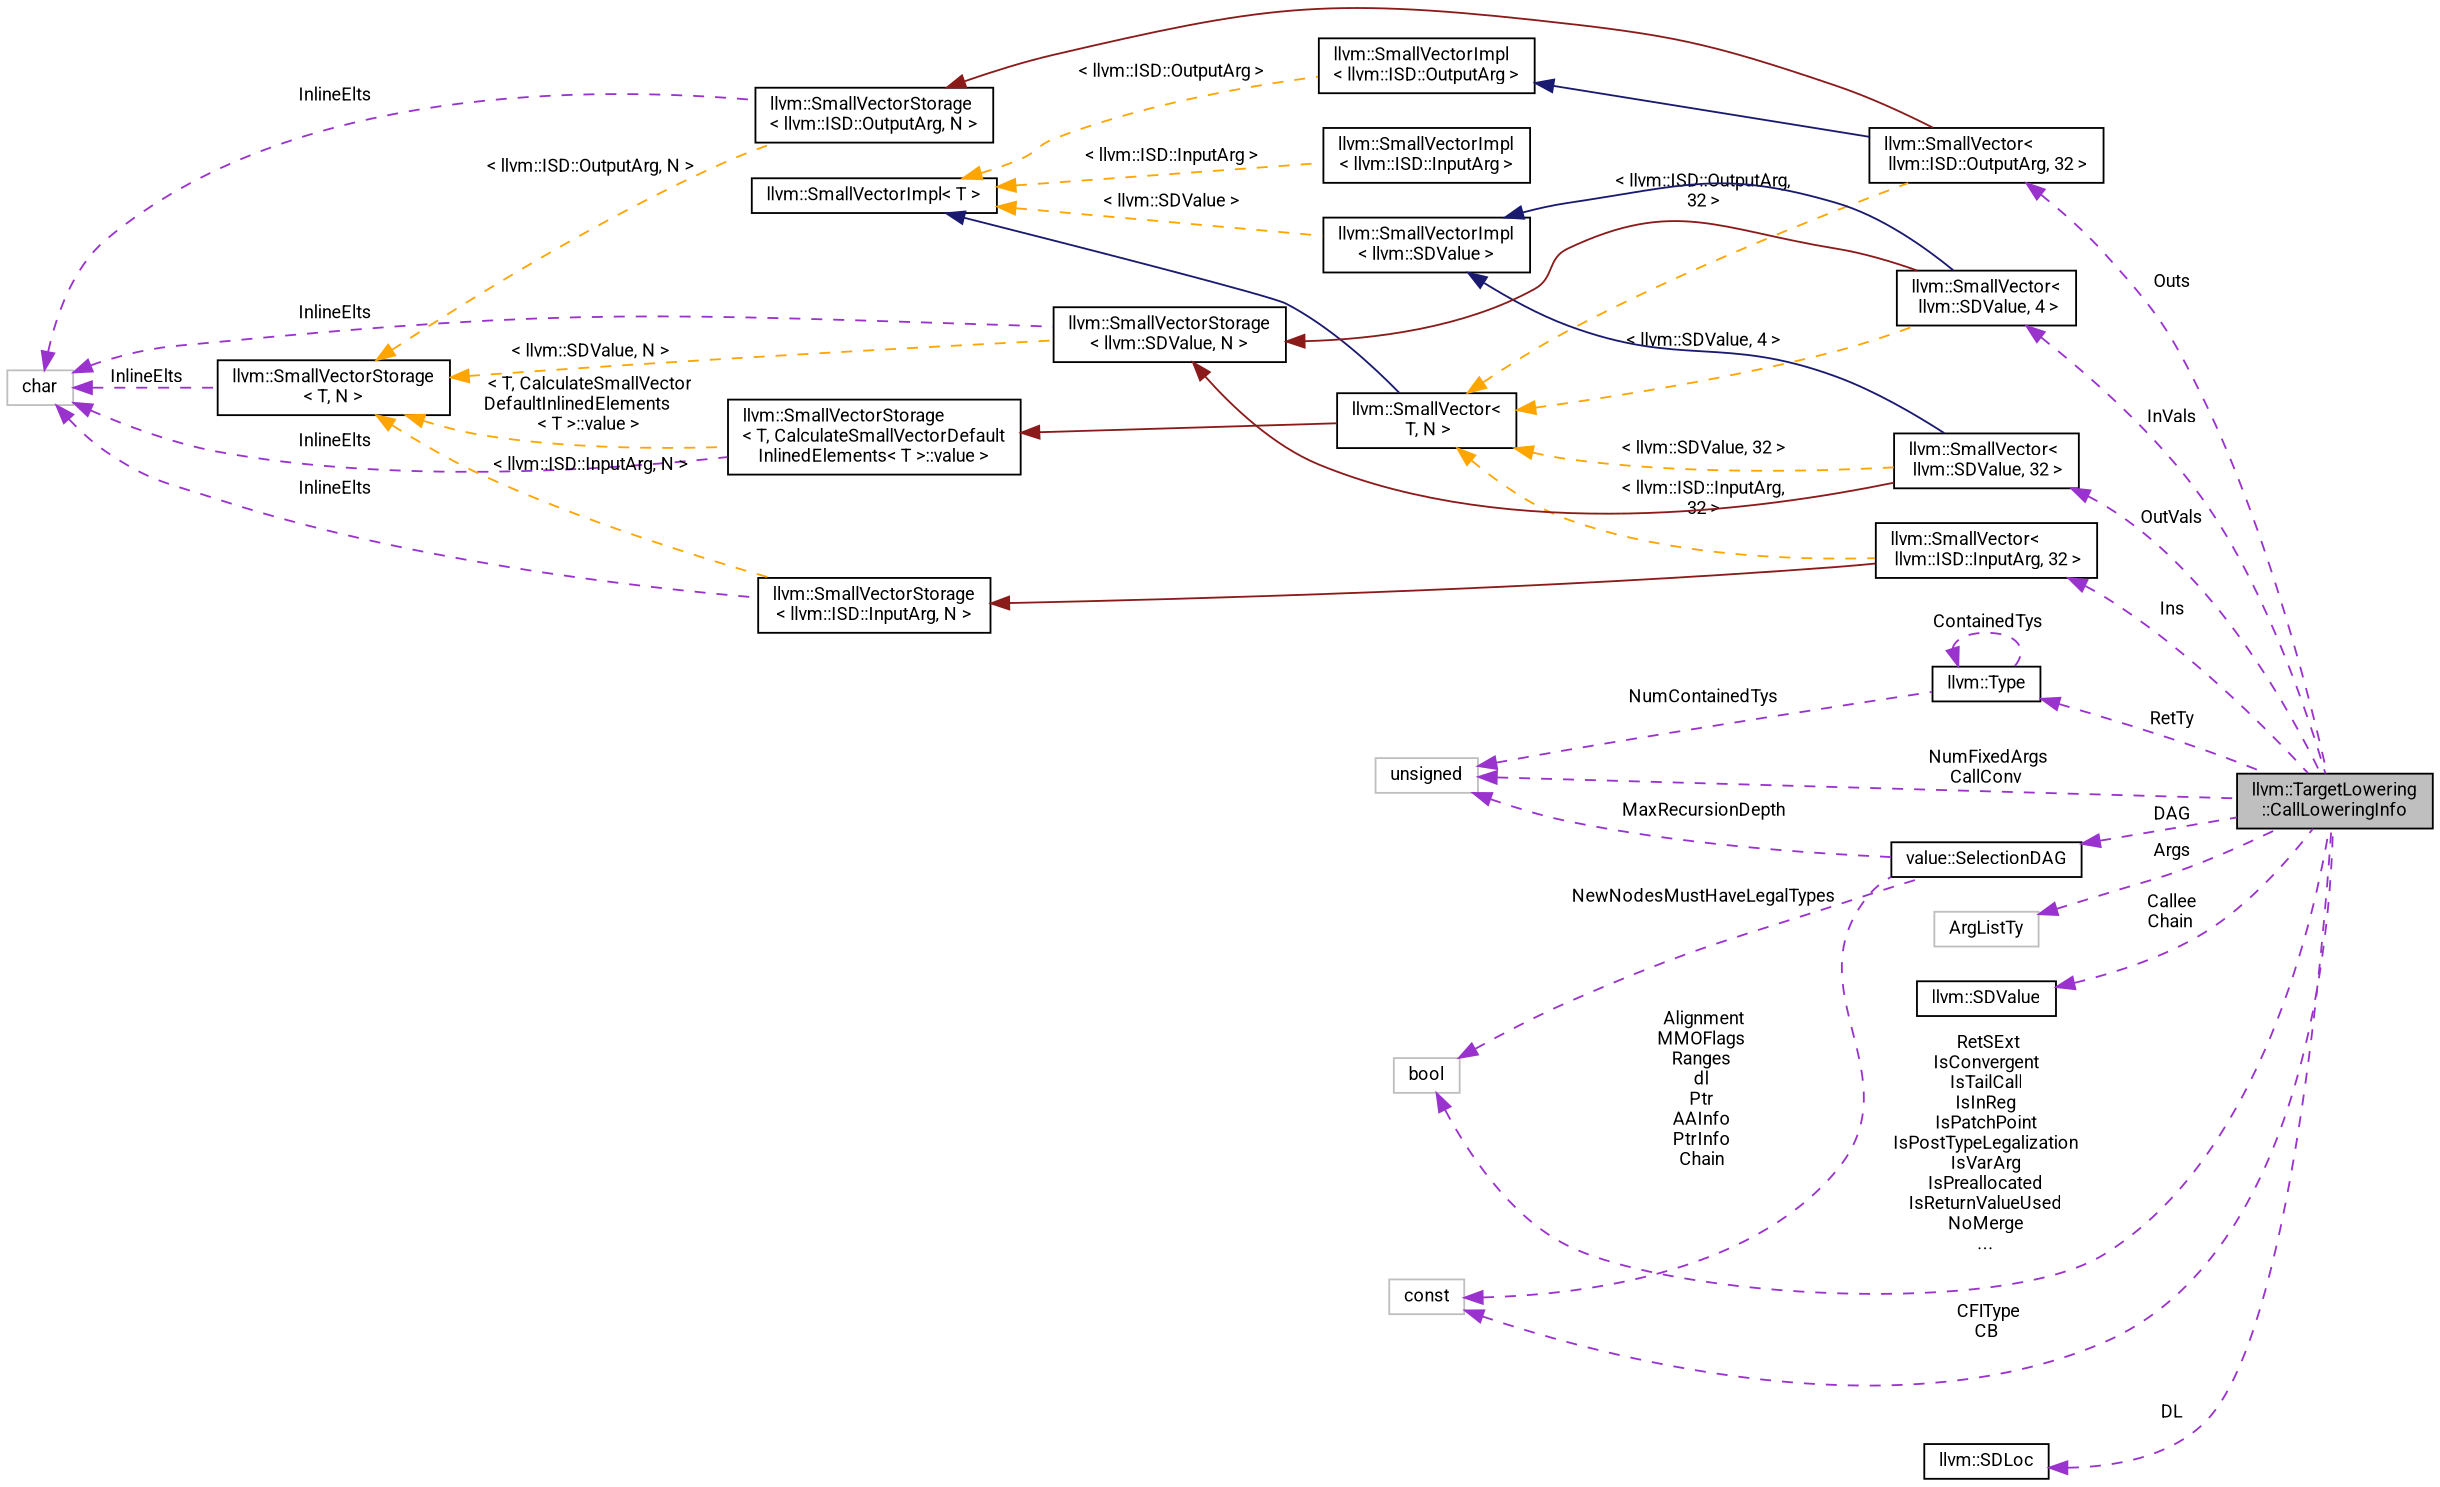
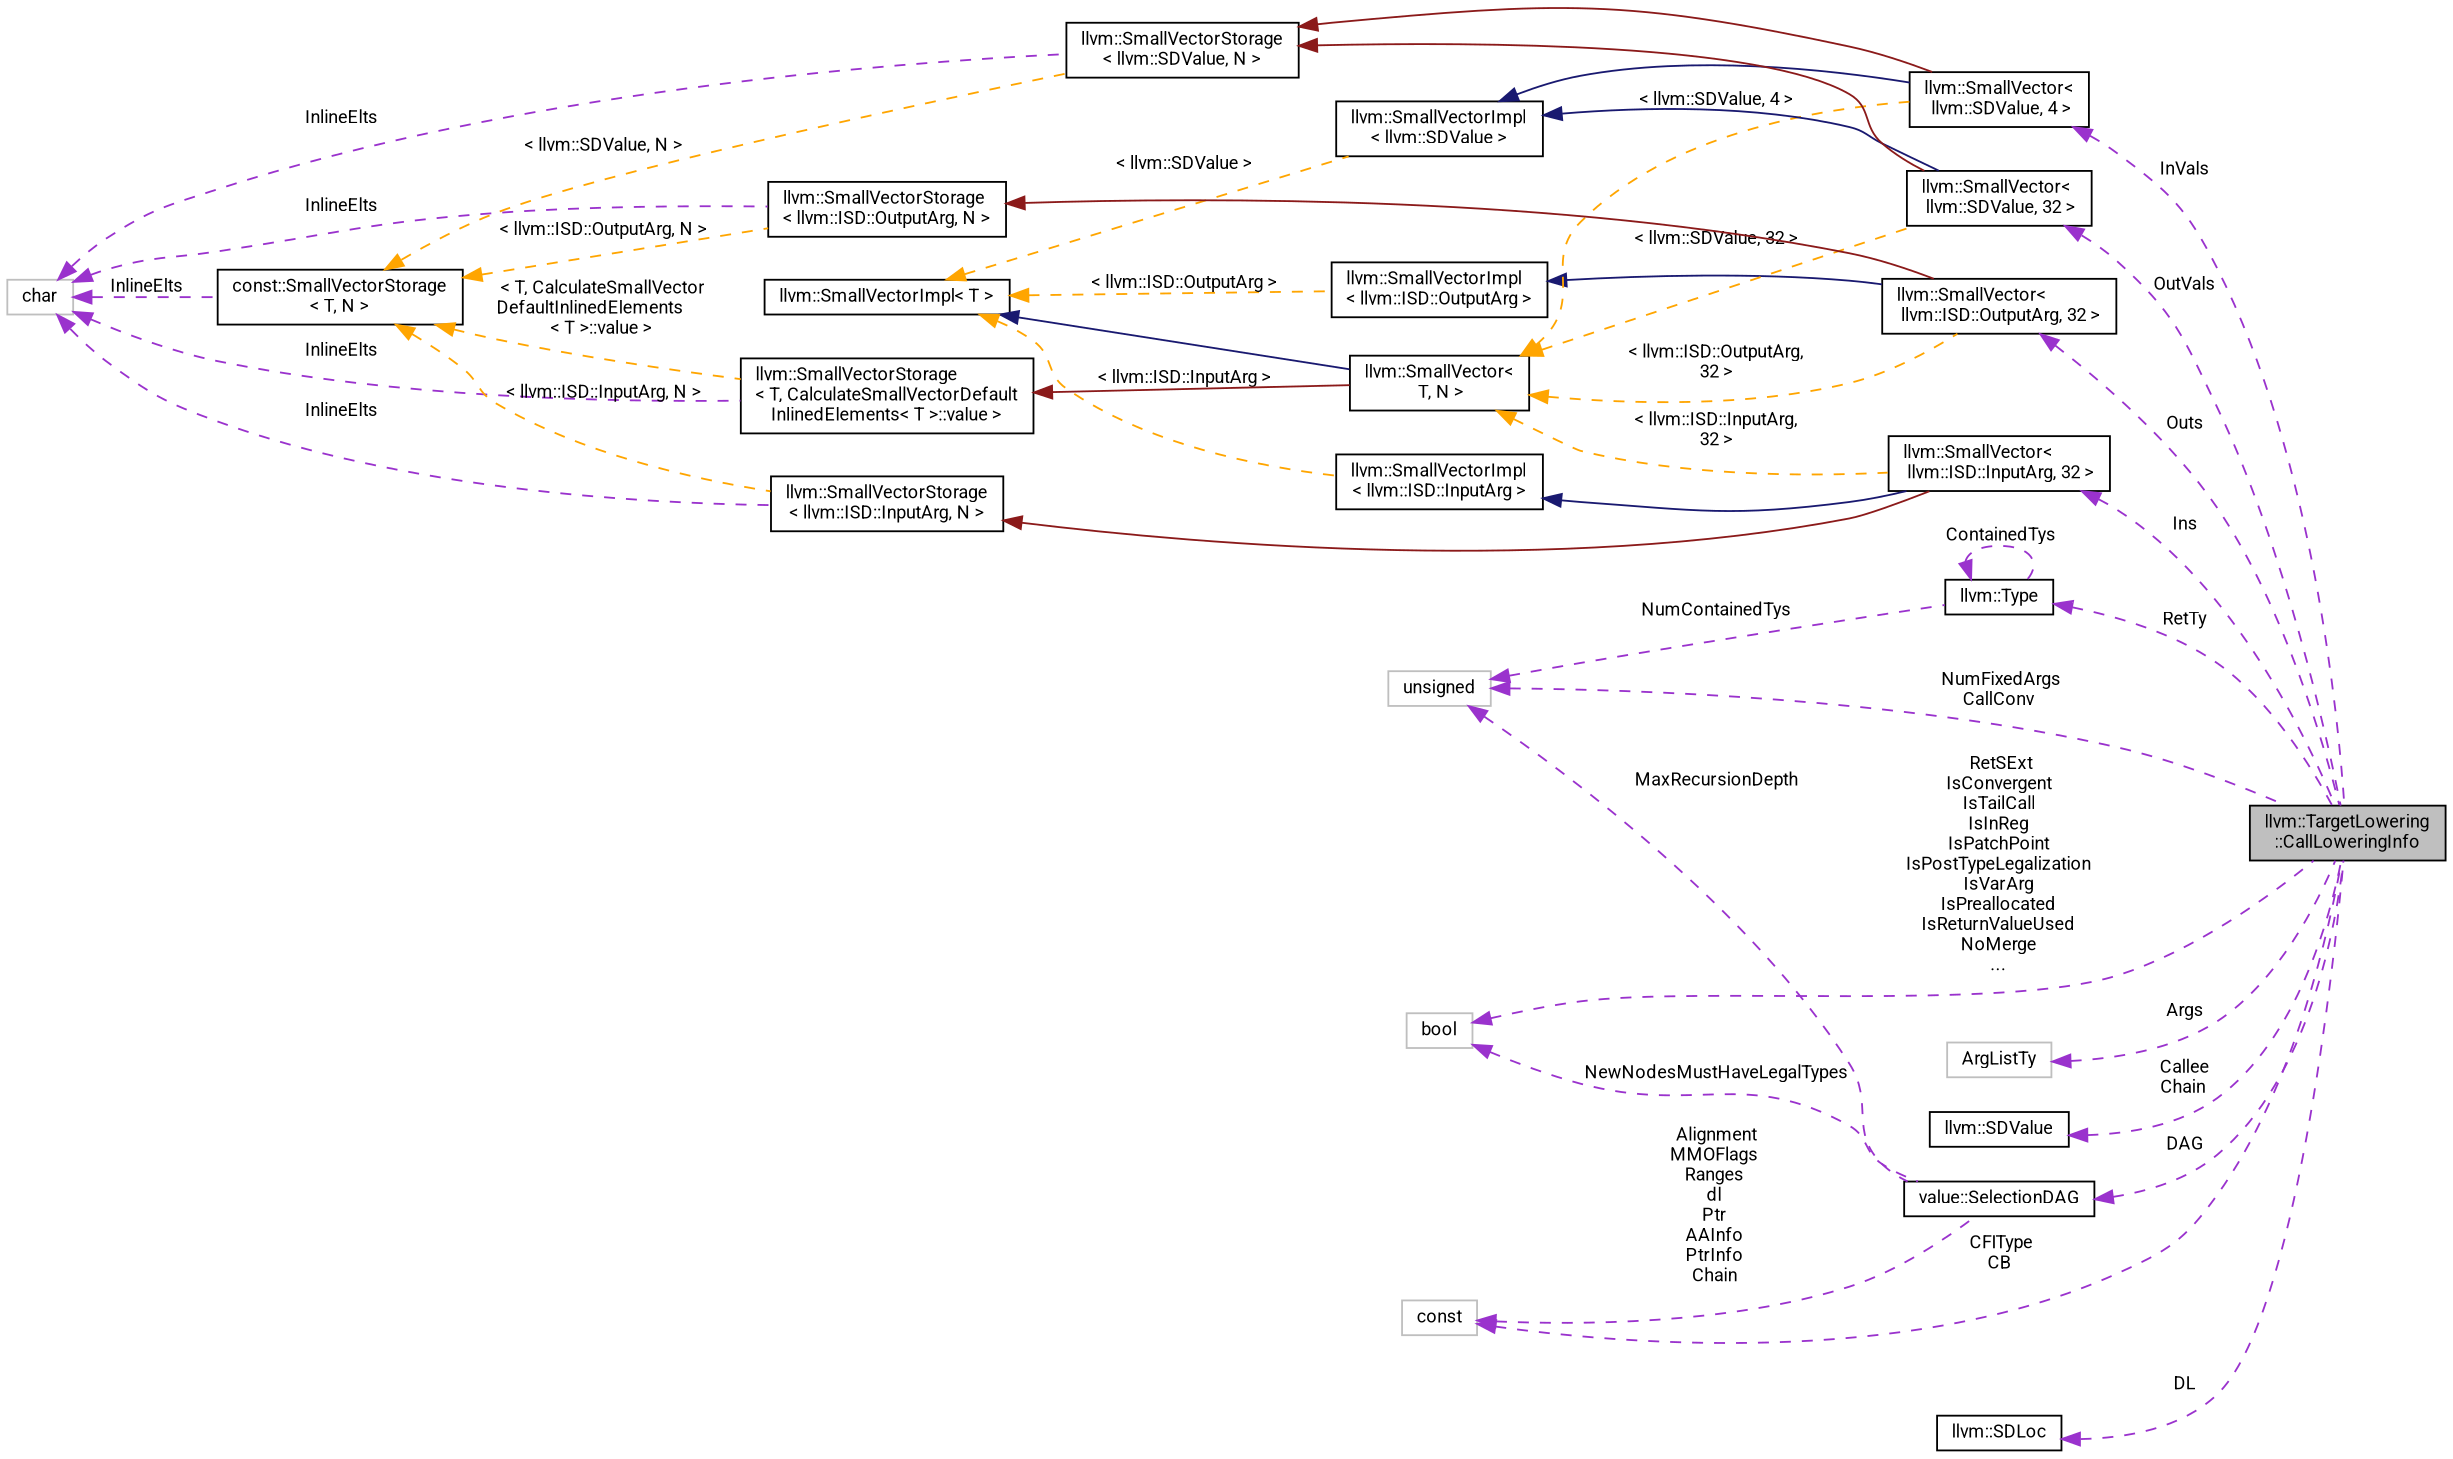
(334, 388) -> (340, 297)
none -> (1734, 511)
